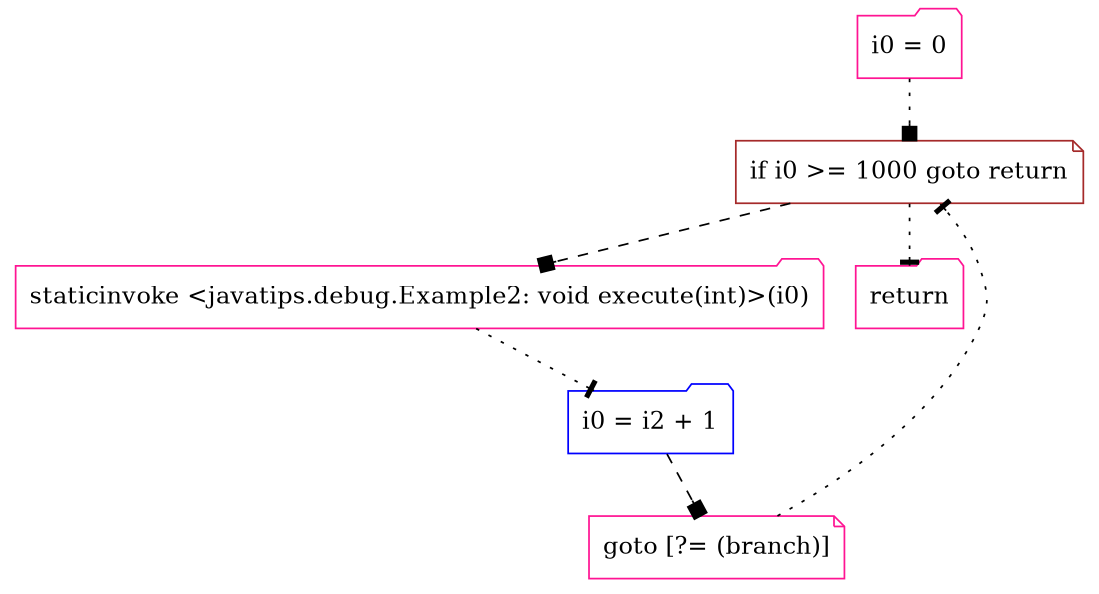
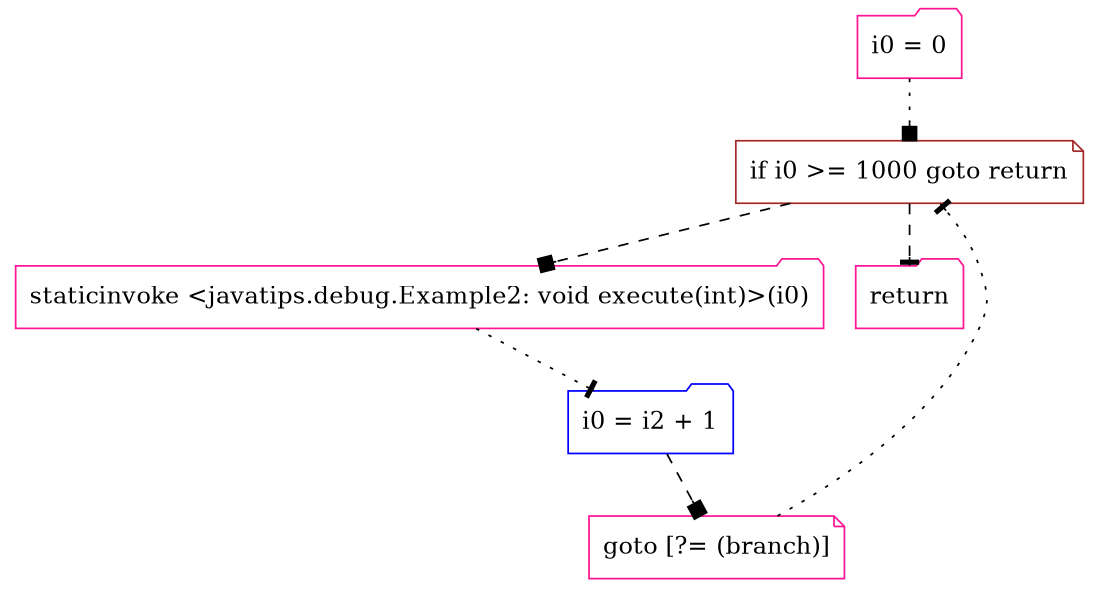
(910, 230) -> (910, 230)
